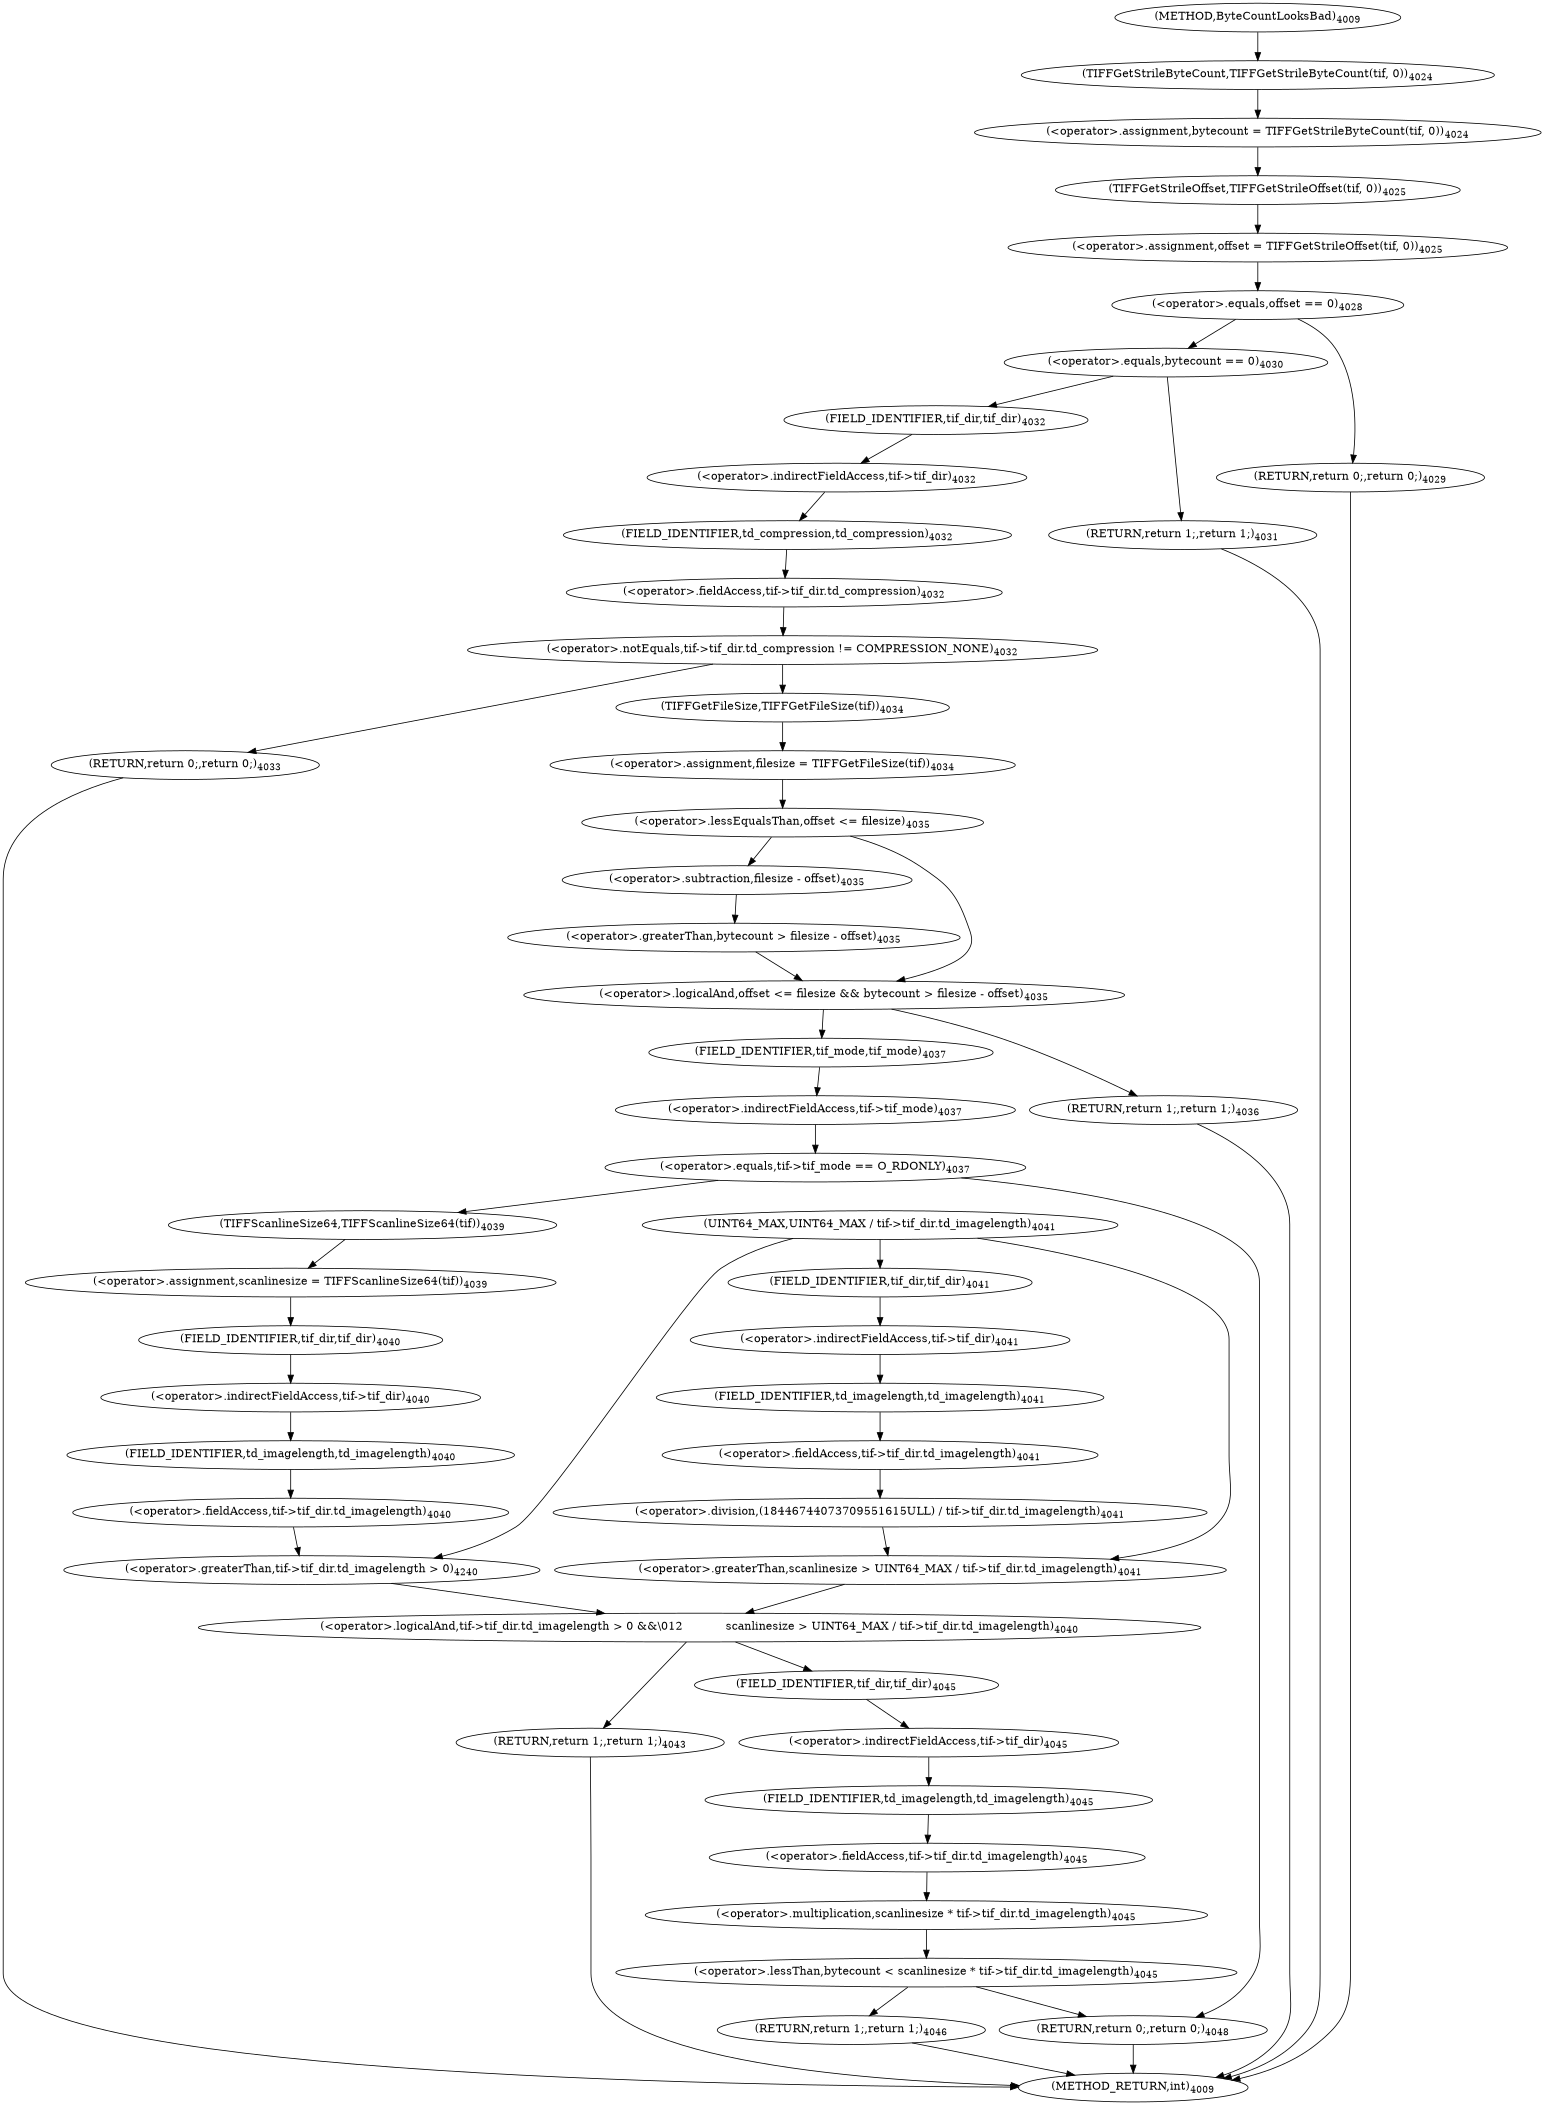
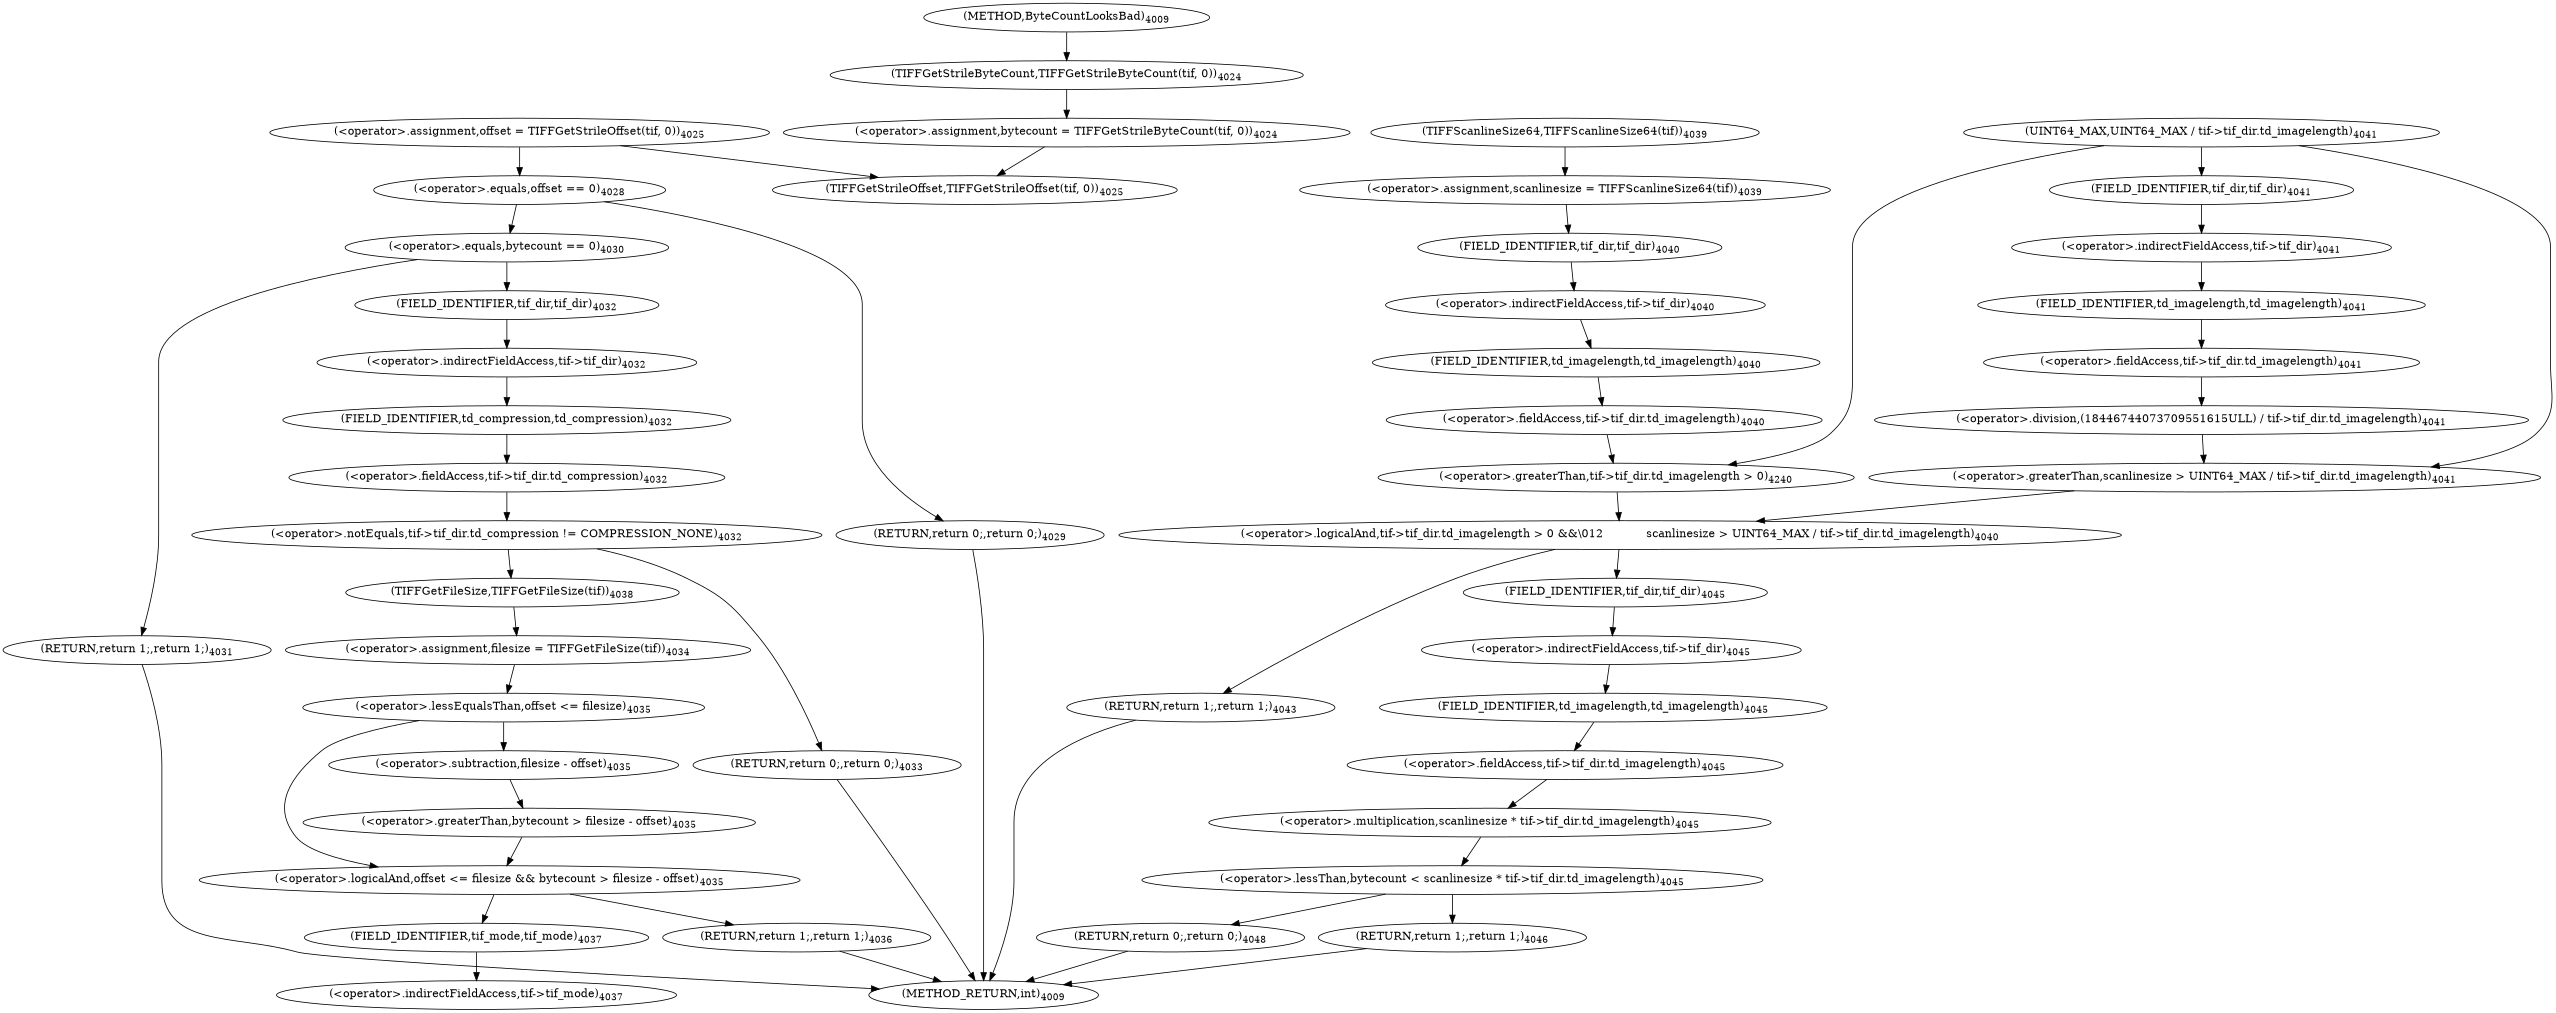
(1258, 215) -> (745, 161)
(892, 706) -> (622, 591)
(815, 1168) -> none
